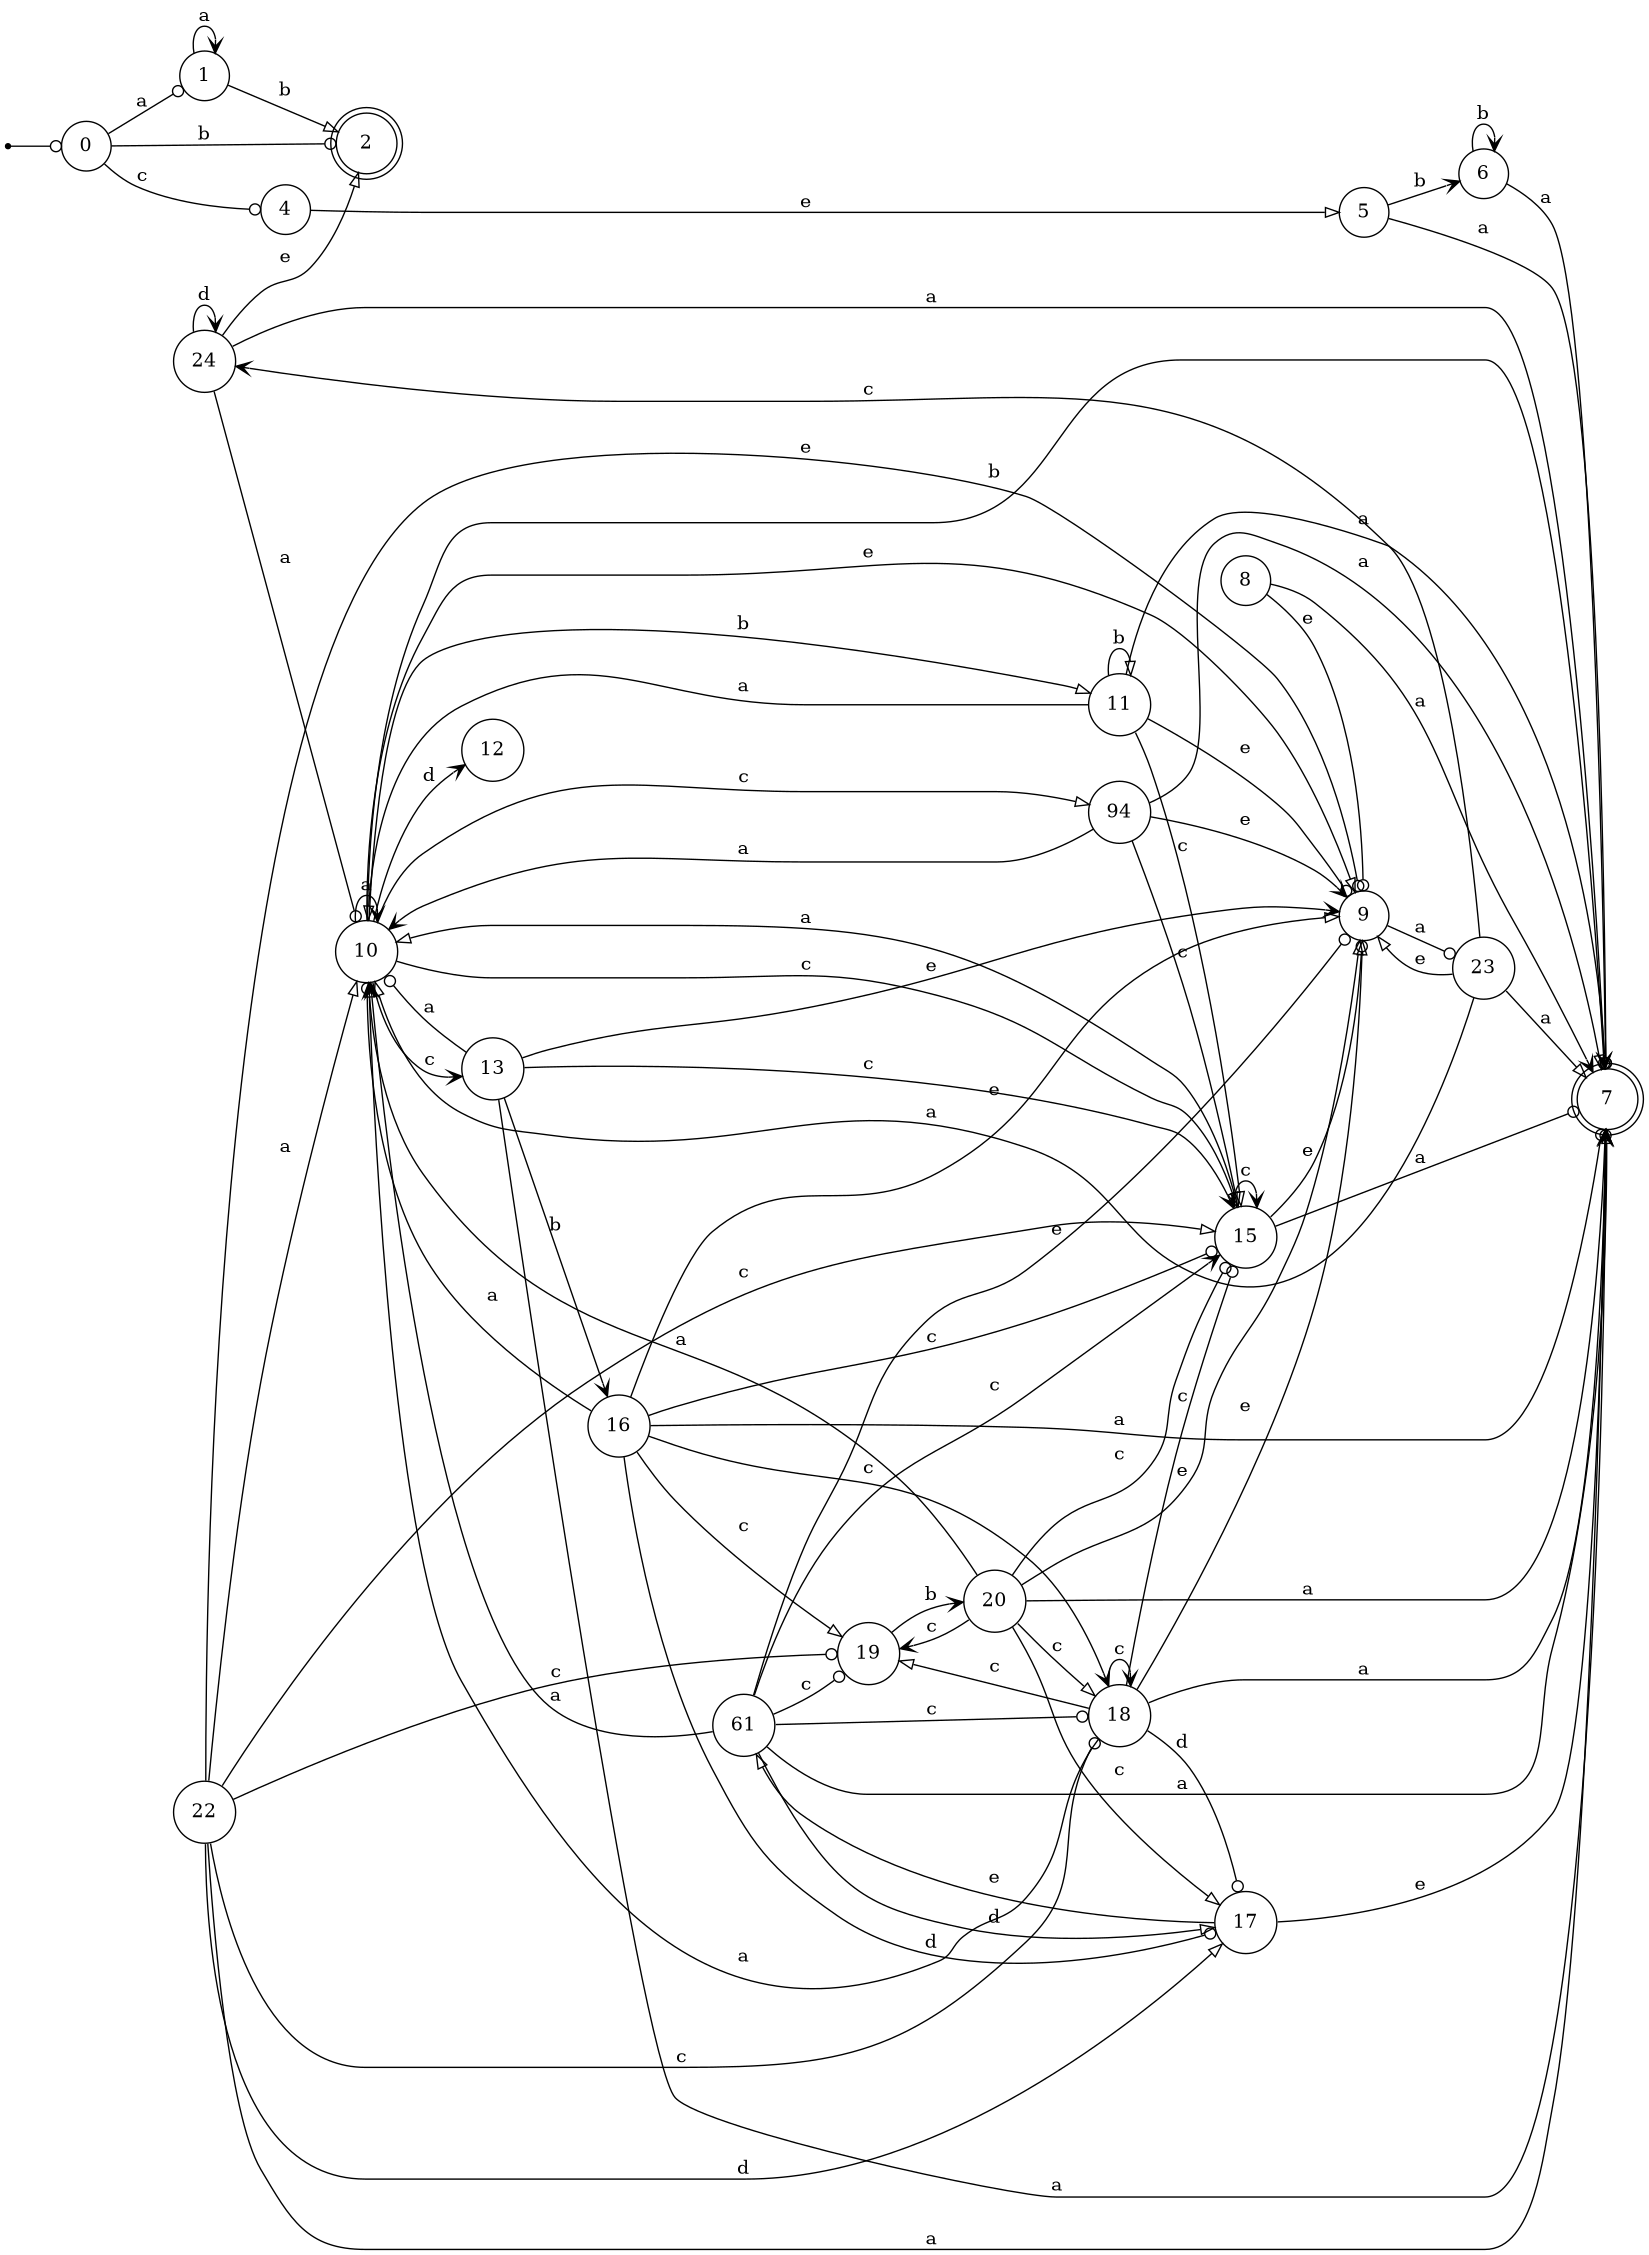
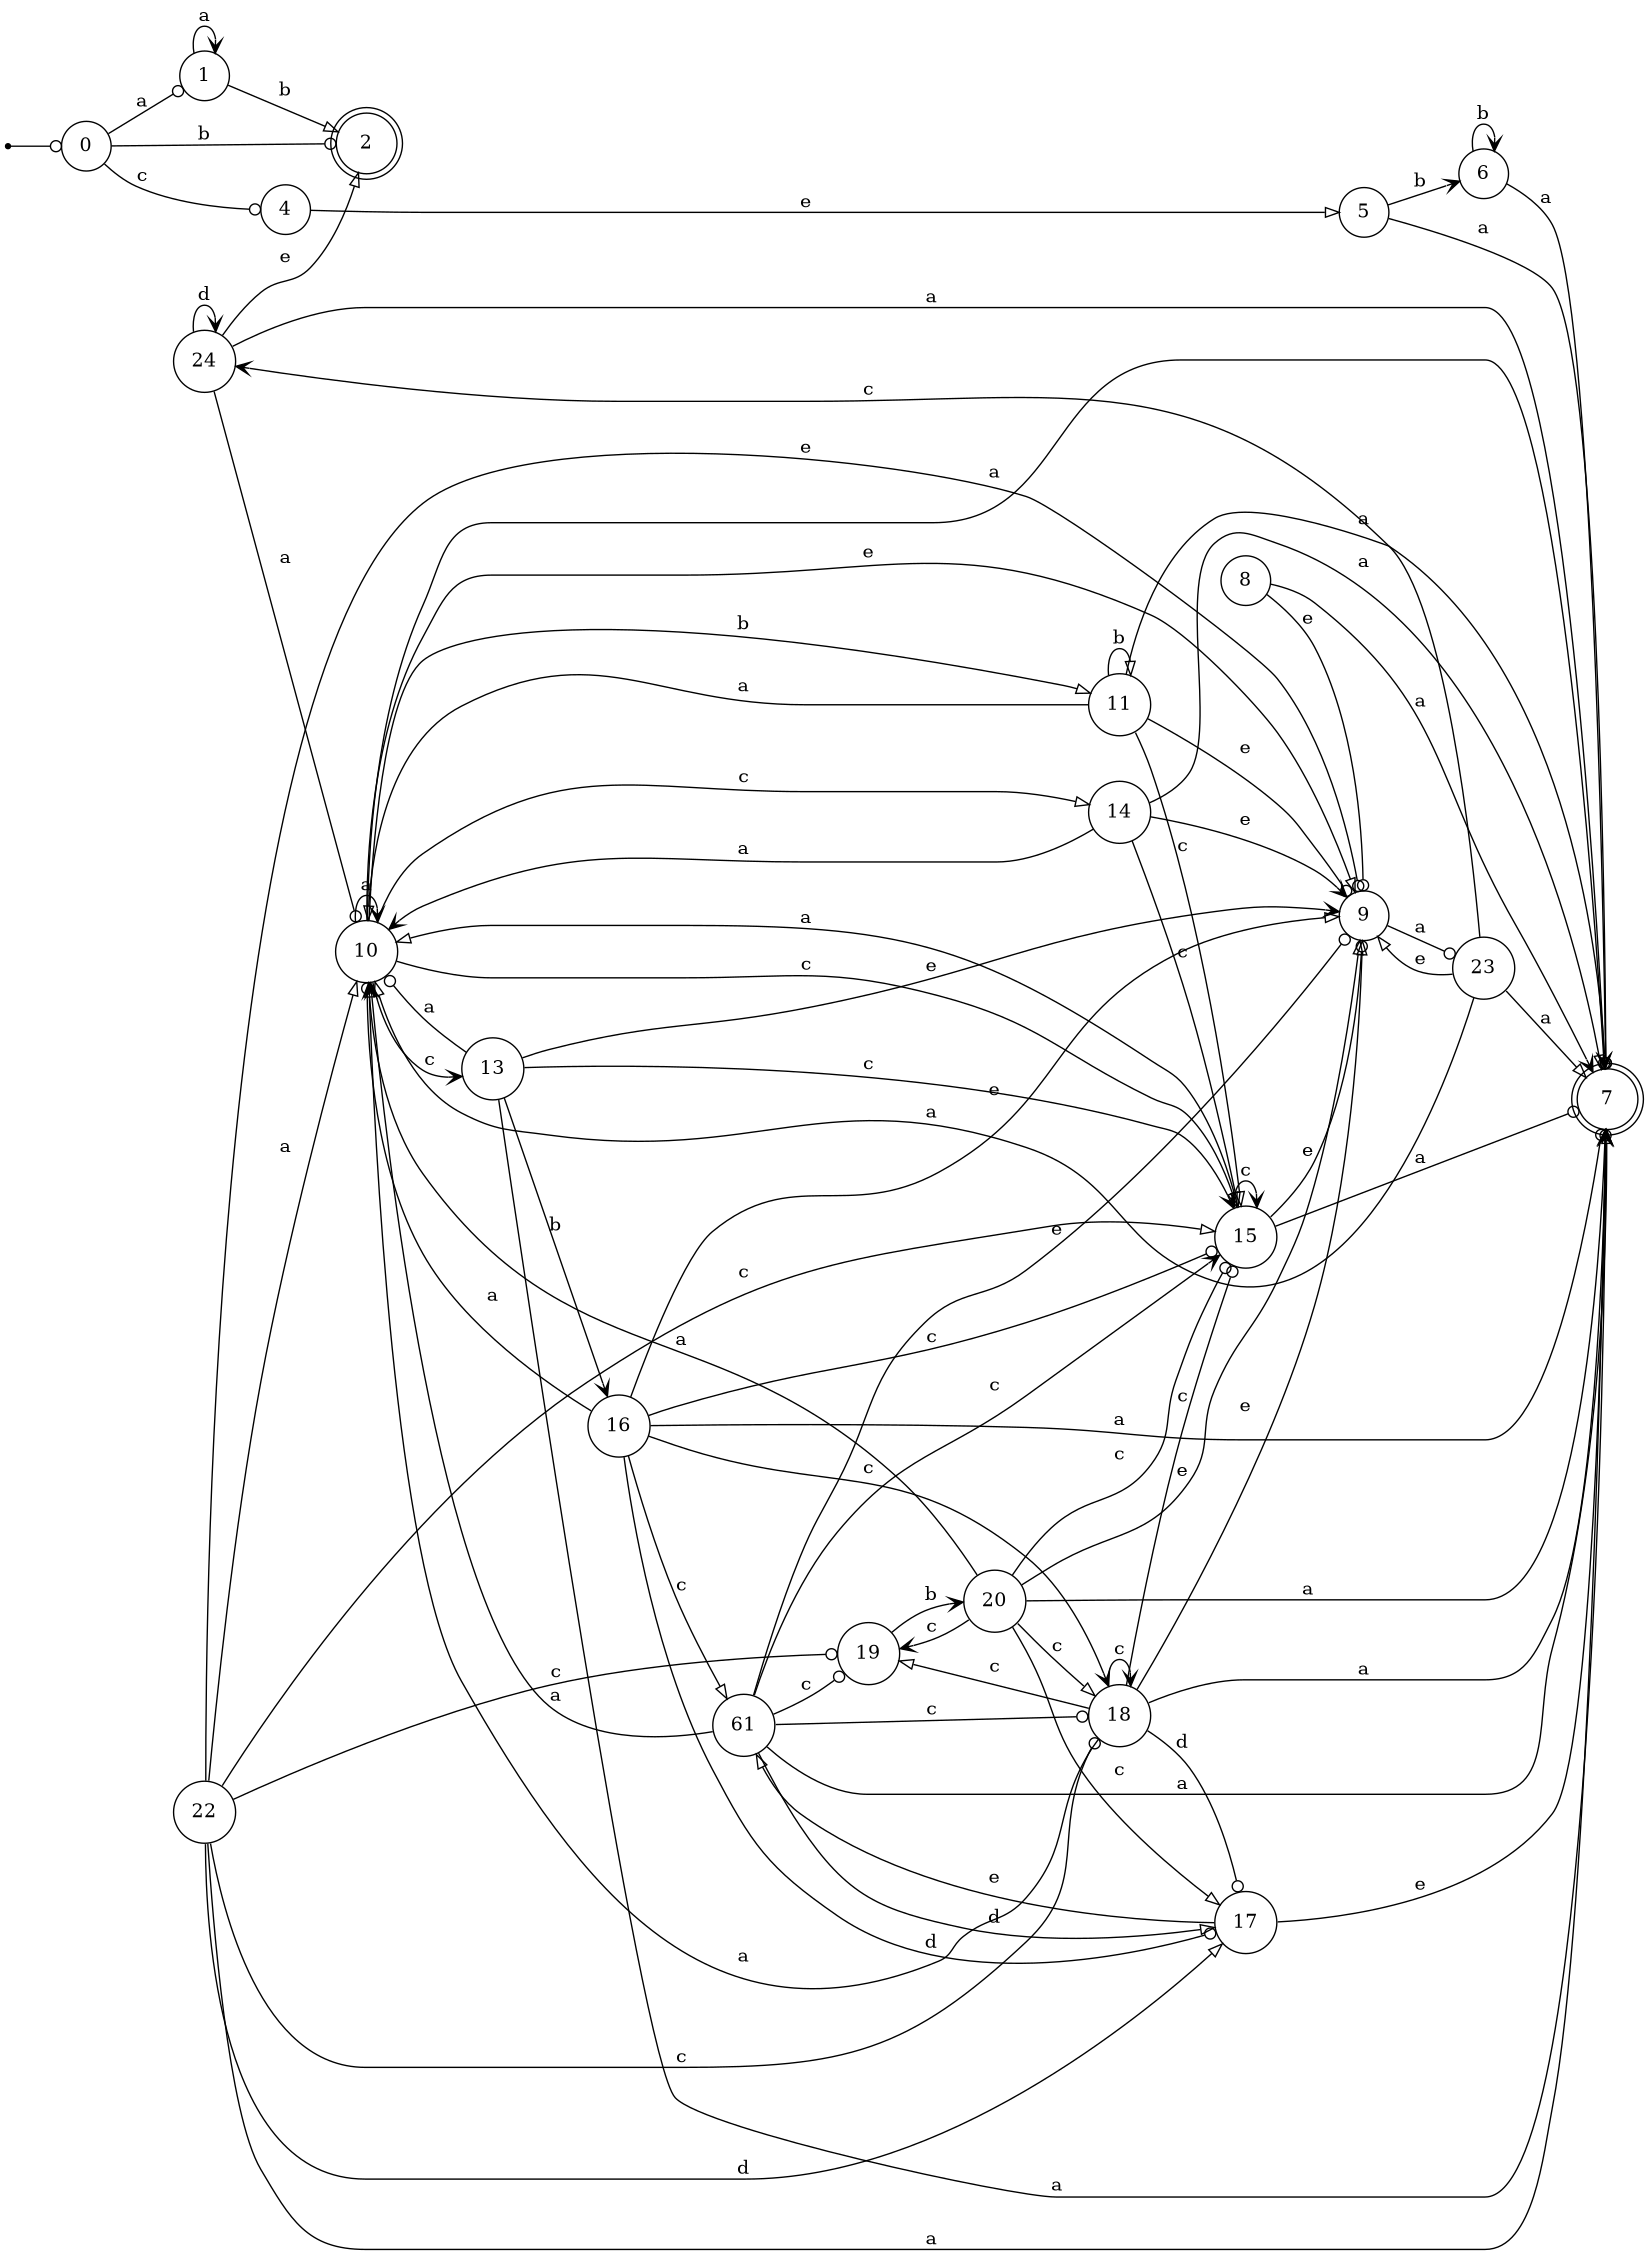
(995, 472) -> (995, 472)
(493, 750) -> none
(1120, 812) -> (1120, 812)
(726, 1548) -> (667, 1574)
